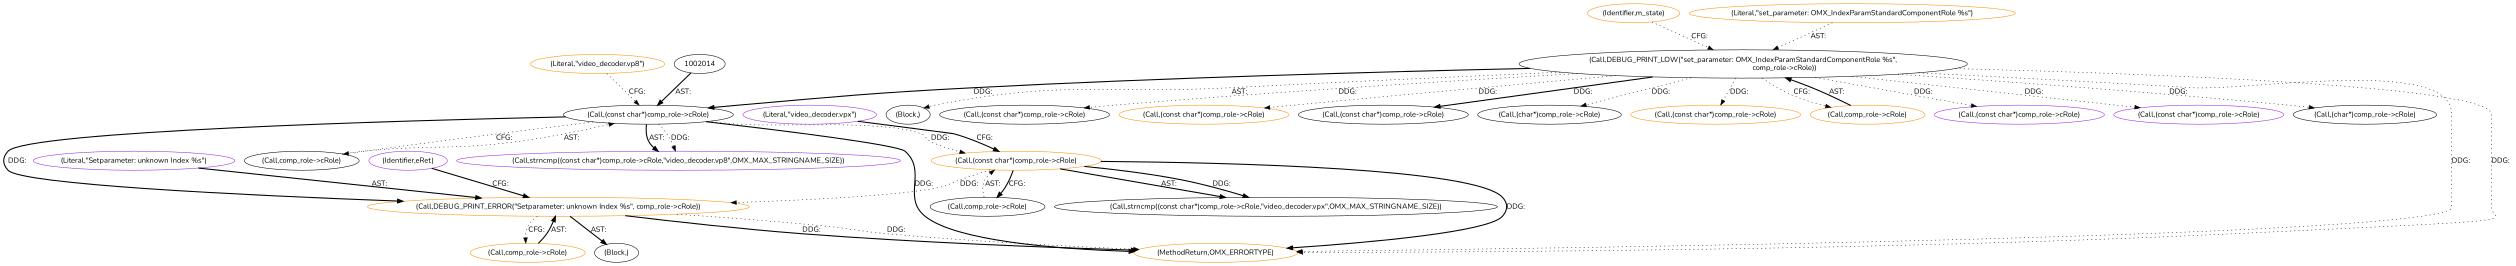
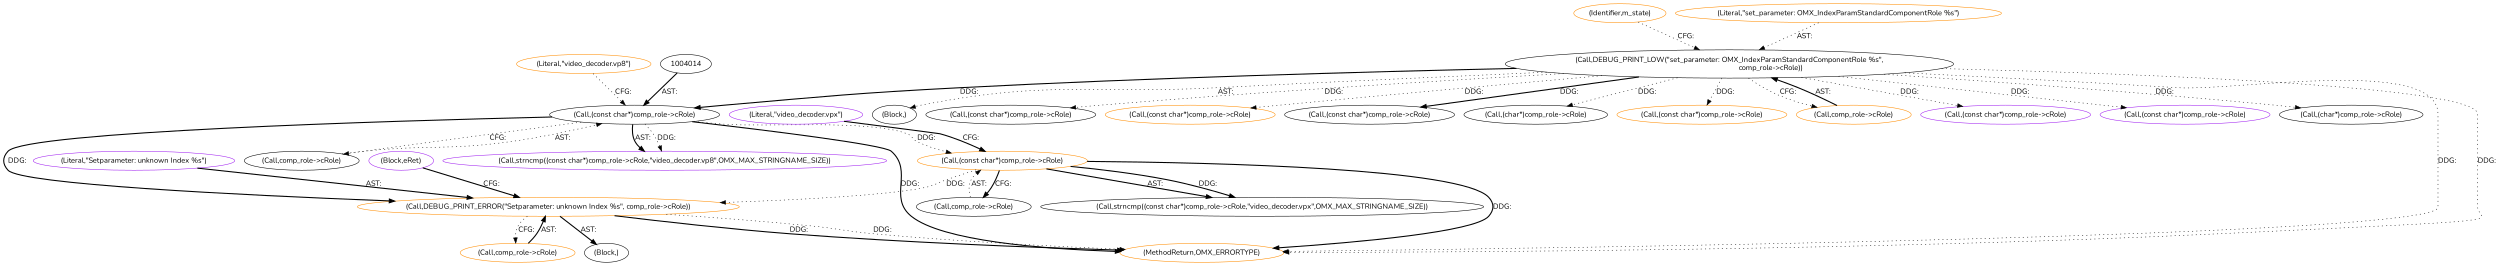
(700, 64) -> (686, 64)
(408, 161) -> (401, 161)
